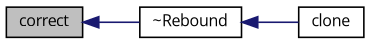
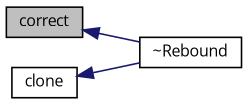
(278, 22) -> (116, 68)
